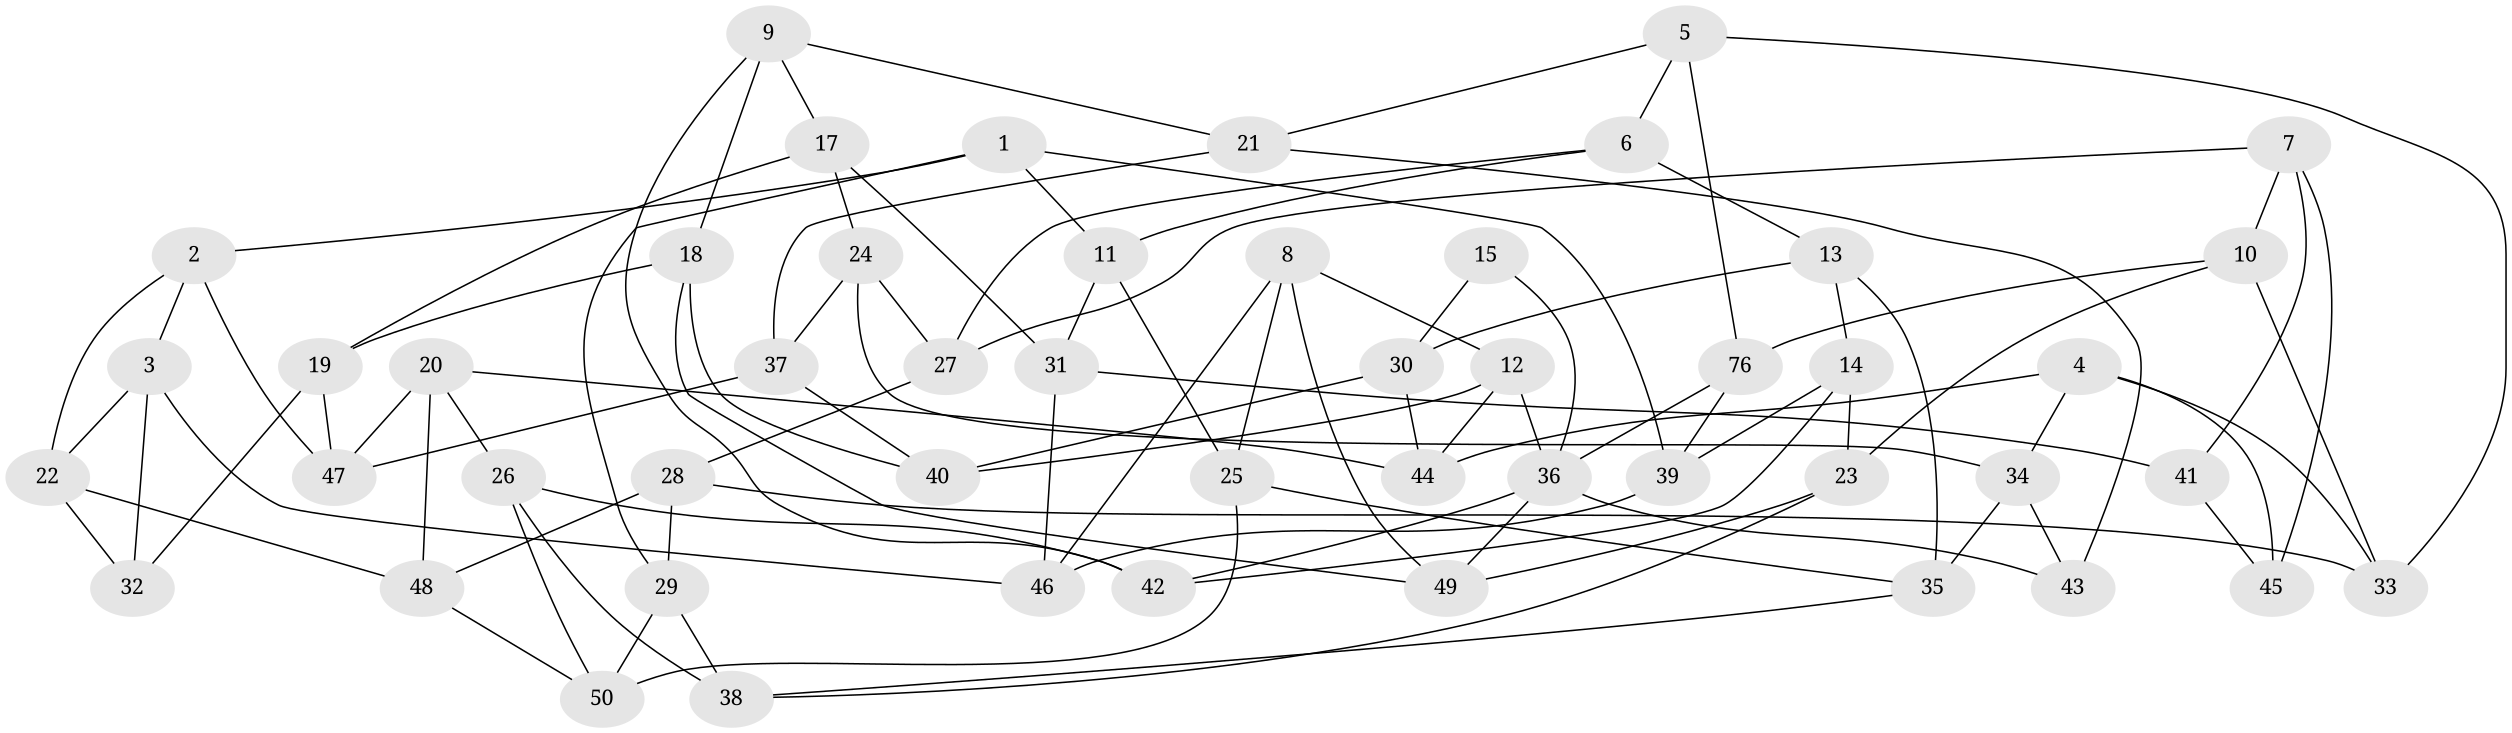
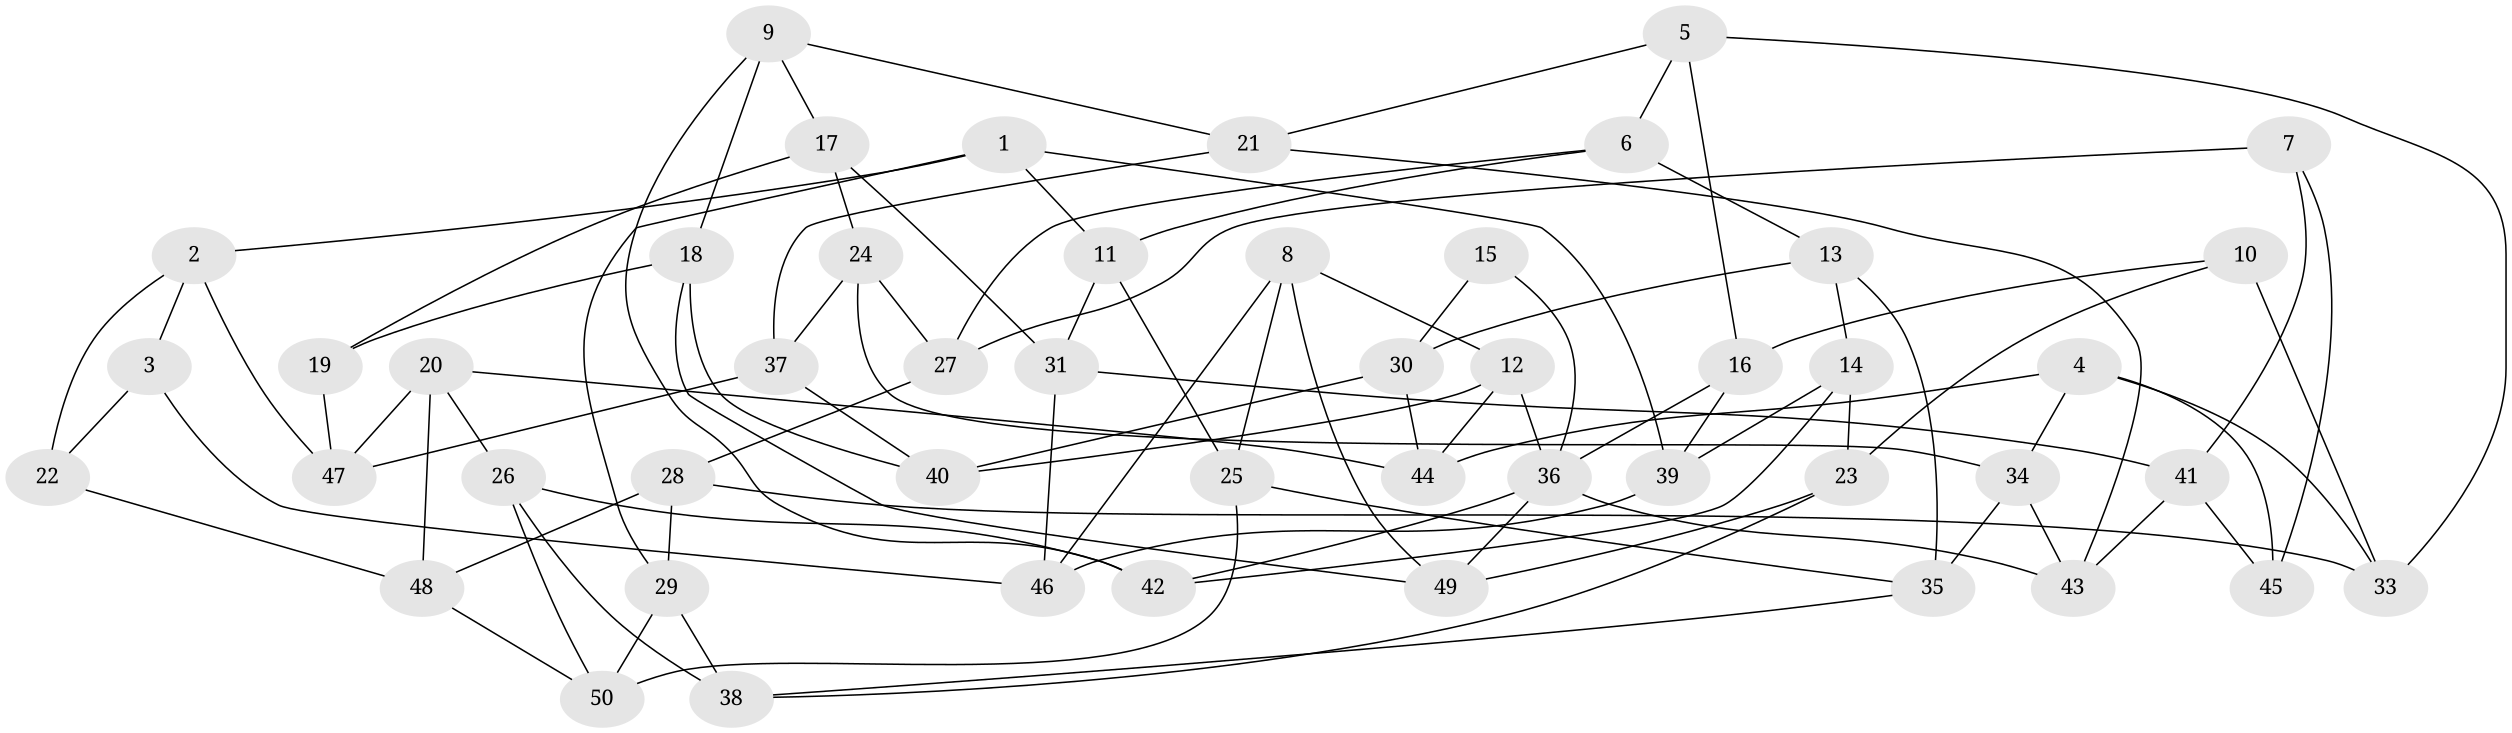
(2267, 200) -> none
(1741, 367) -> (1741, 367)
none -> (2139, 525)
(132, 588) -> none
